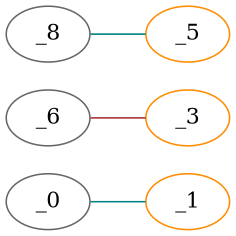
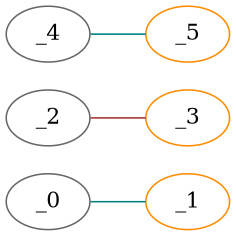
(48, 34) -> (48, 34)
(48, 118) -> (48, 118)
